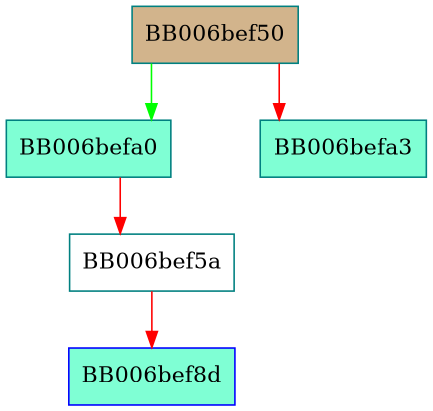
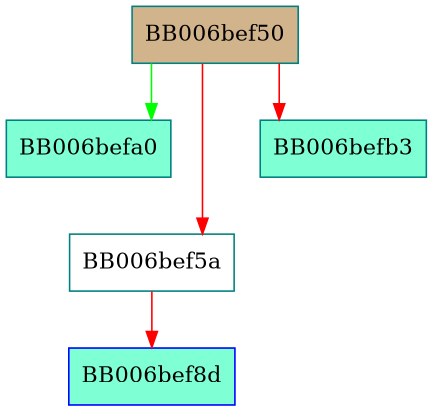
(343, 149) -> (343, 149)
(120, 198) -> (202, 141)
